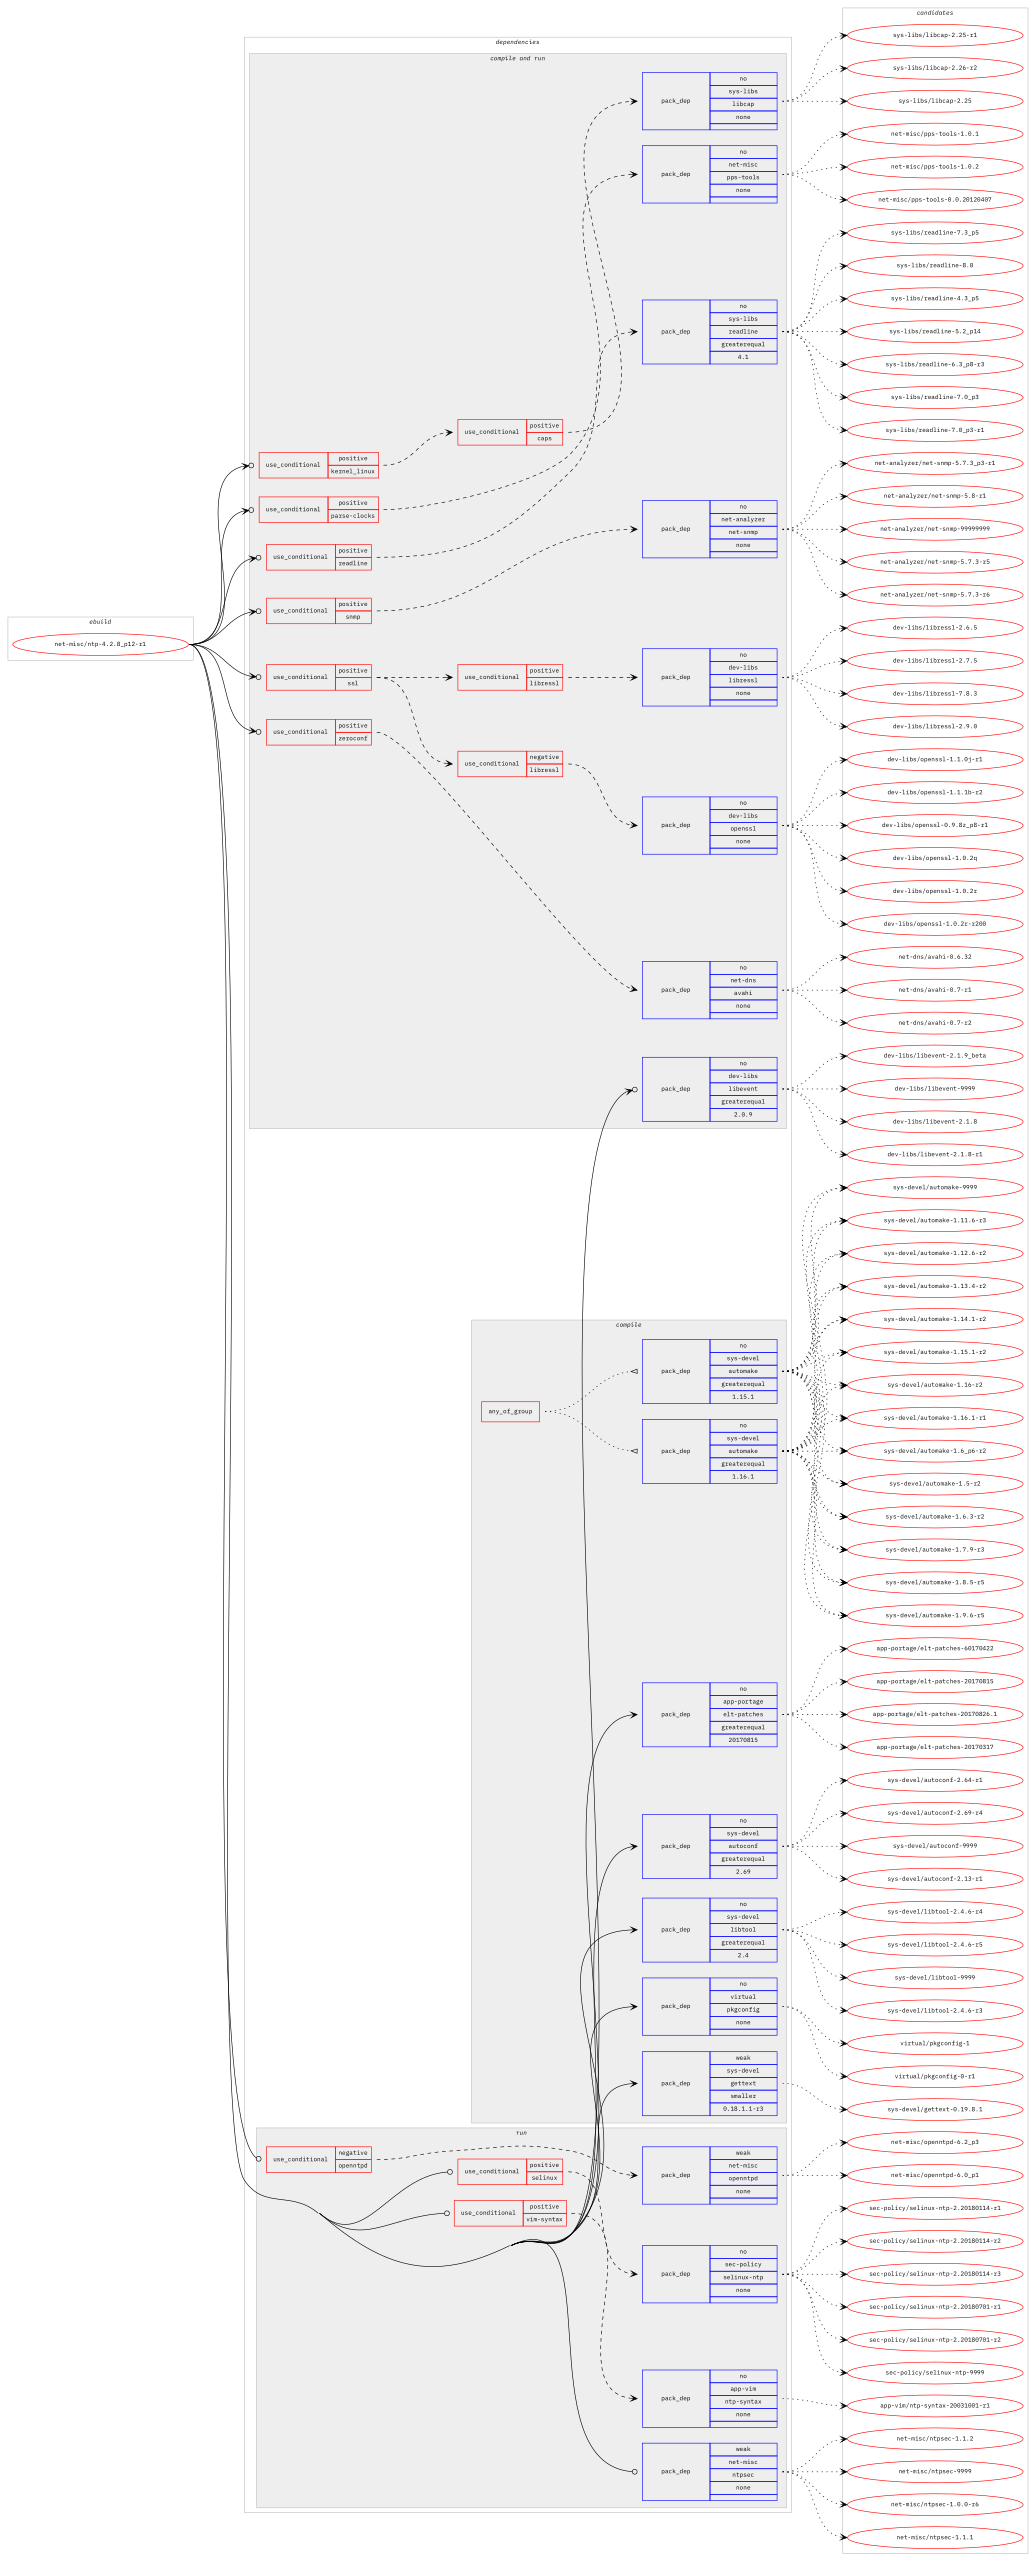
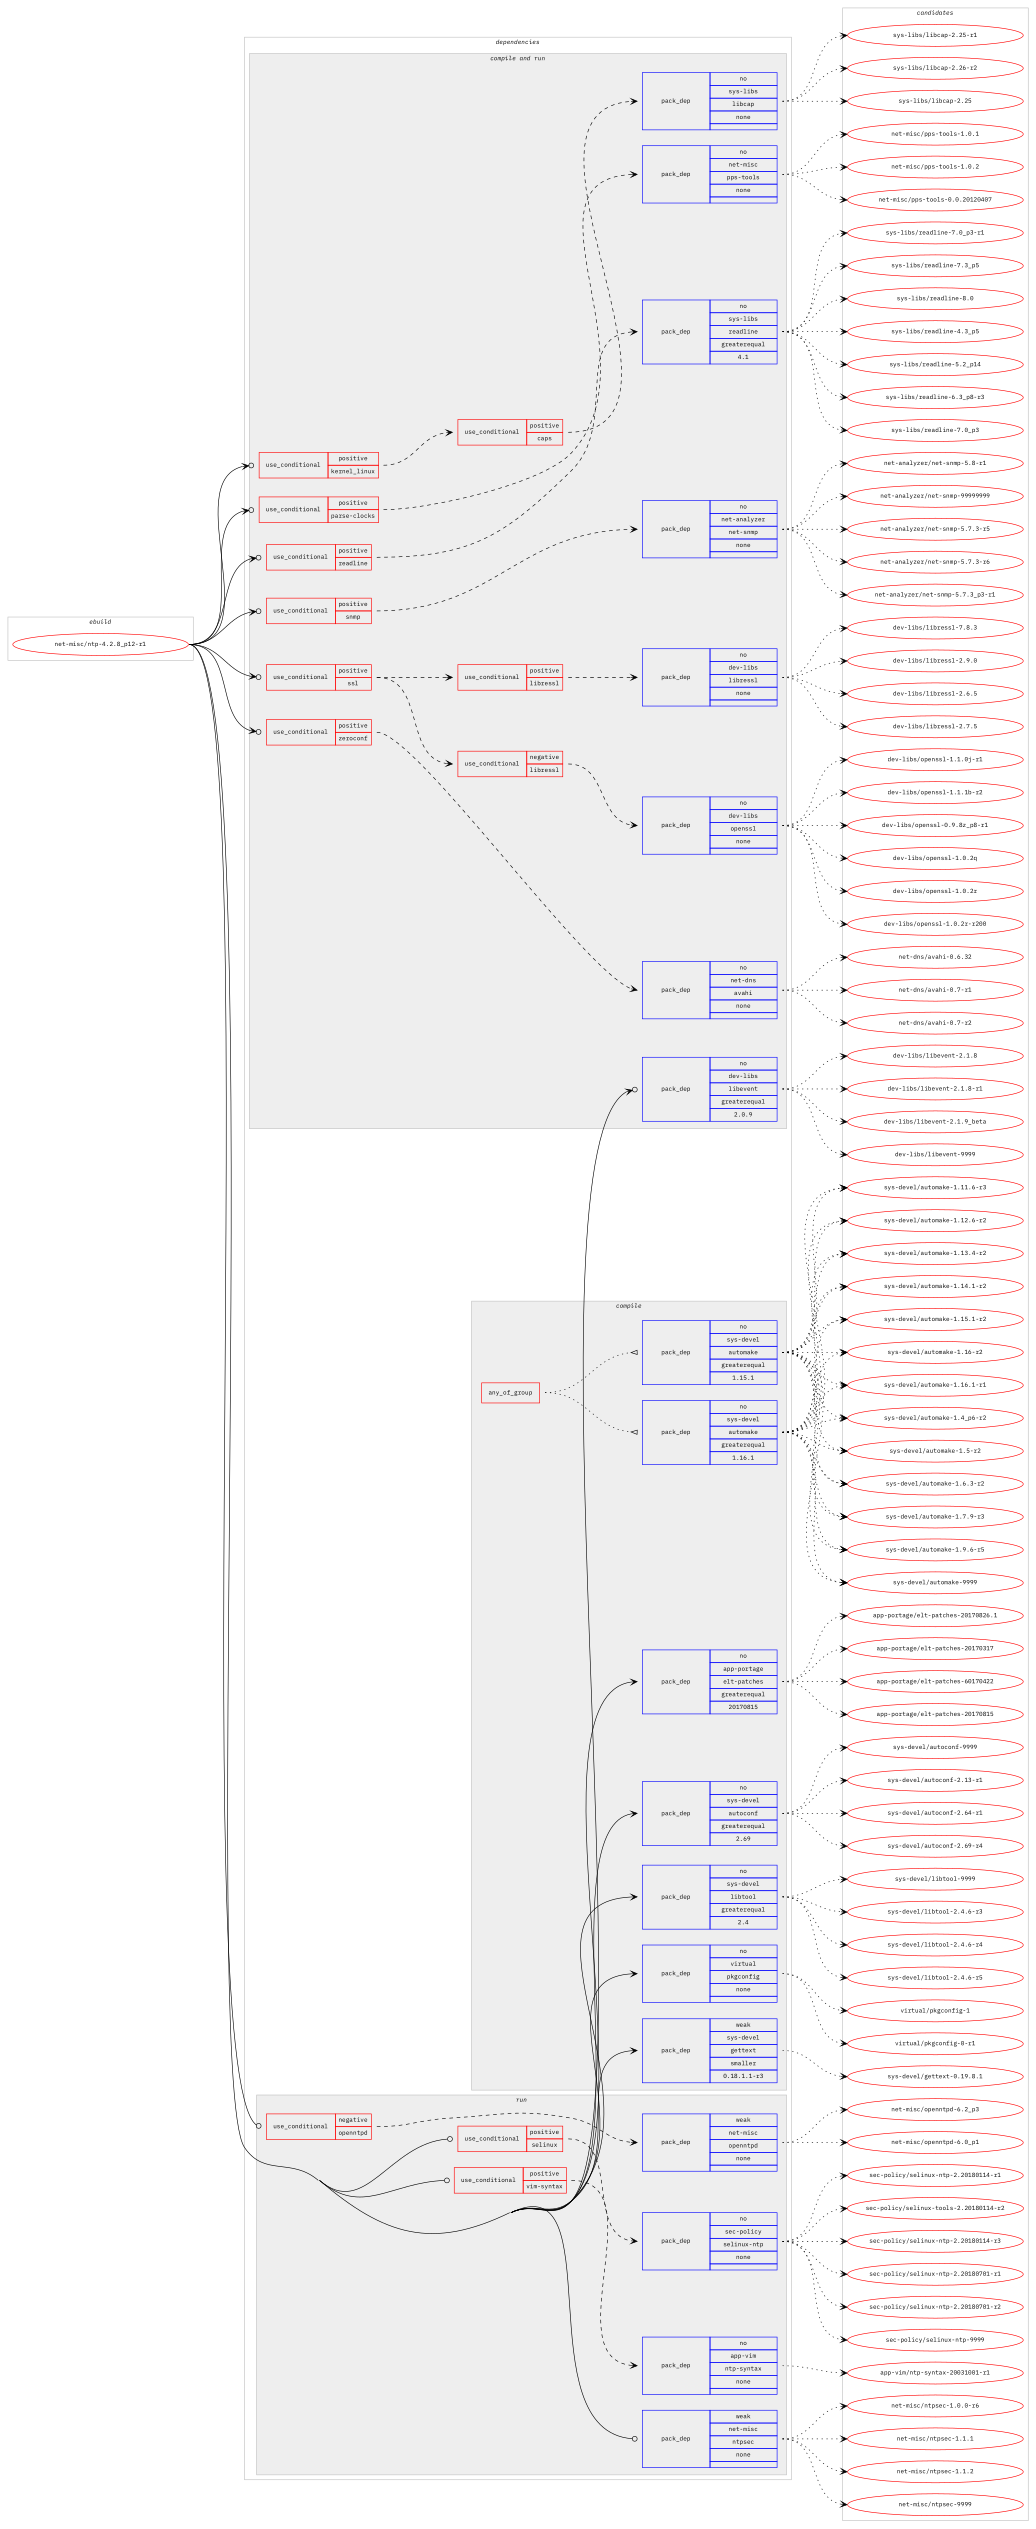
(935, 1451) -> (935, 1418)
(935, 1583) -> none
(935, 2241) -> (935, 2208)
